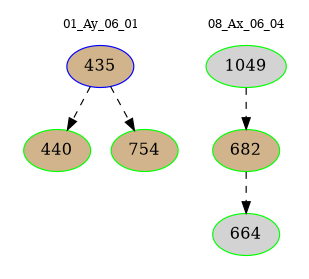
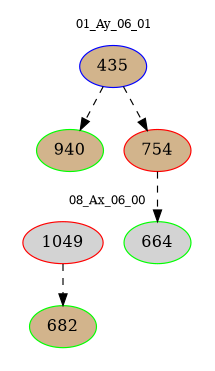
(246, 25) -> (107, 201)
(246, 66) -> (63, 243)
(57, 150) -> (70, 150)
(145, 150) -> (158, 150)
(246, 187) -> (158, 197)
